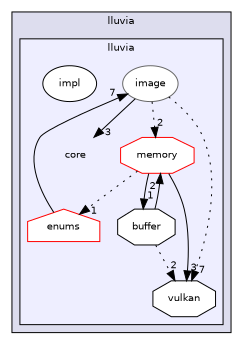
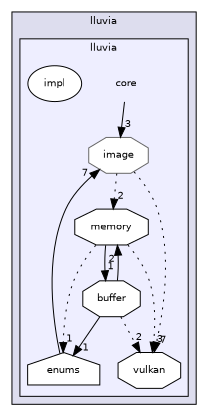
(150, 84) -> (119, 155)
(118, 115) -> (123, 115)
(157, 155) -> (112, 227)
(186, 221) -> (152, 291)
(64, 227) -> (64, 370)
none -> (89, 332)
